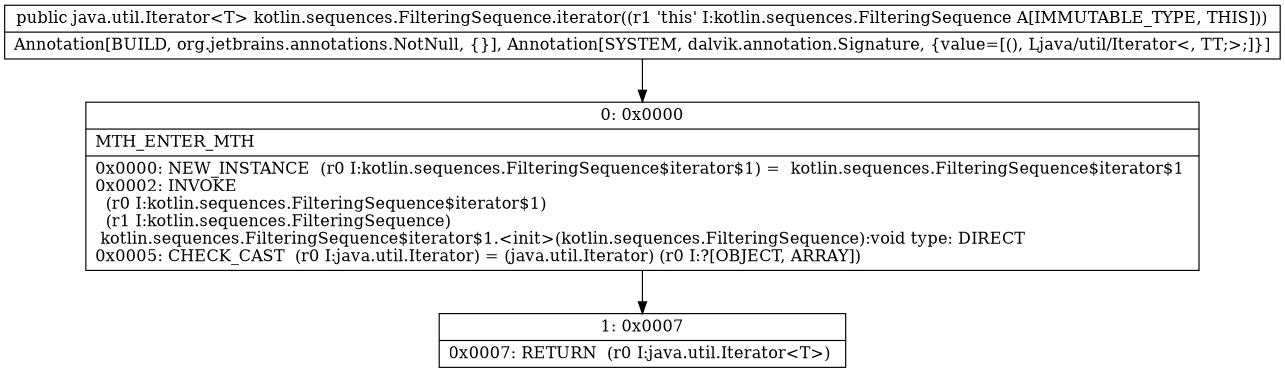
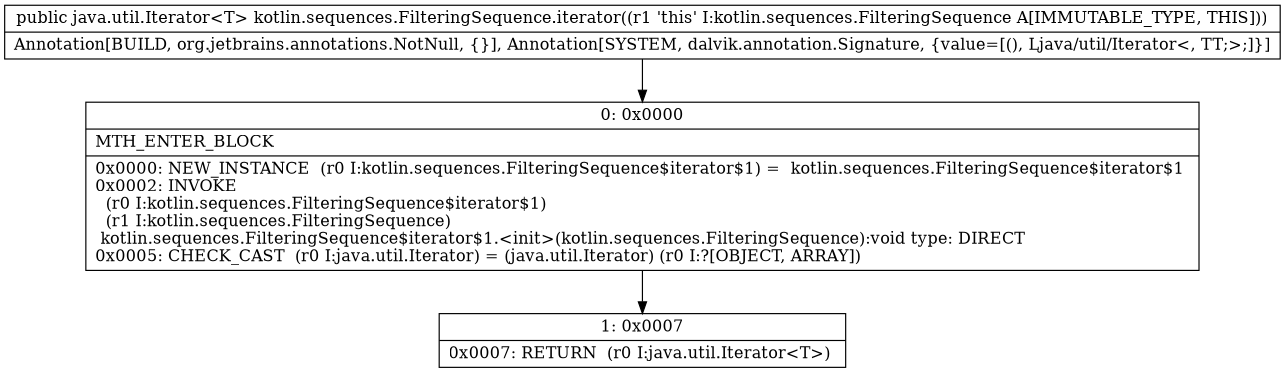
(175, 142) -> (185, 142)
